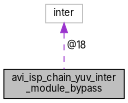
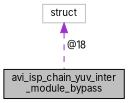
(64, 14) -> (64, 14)
